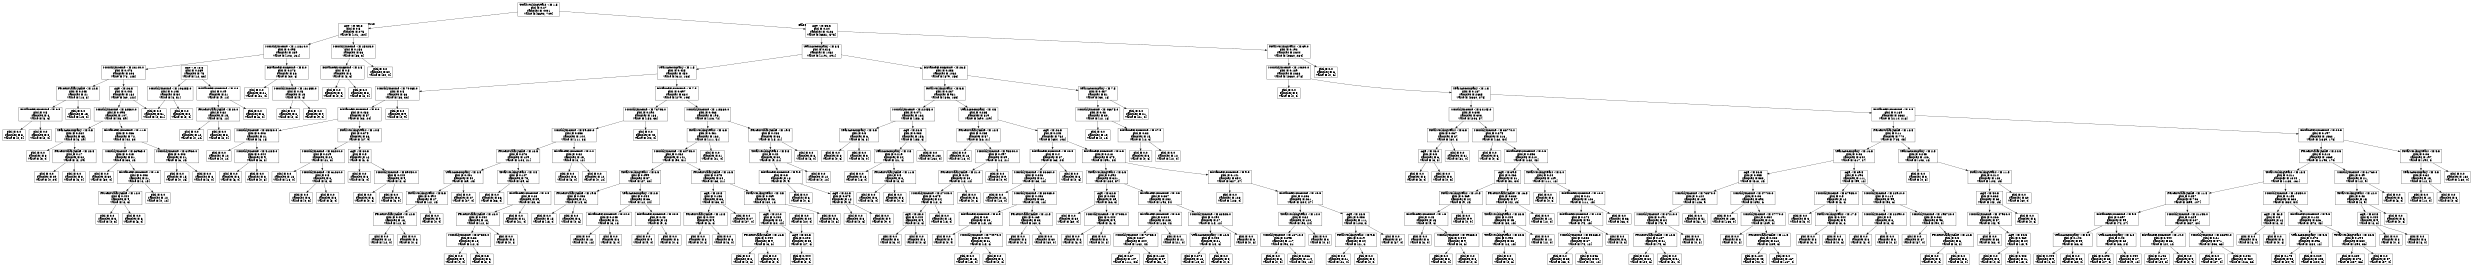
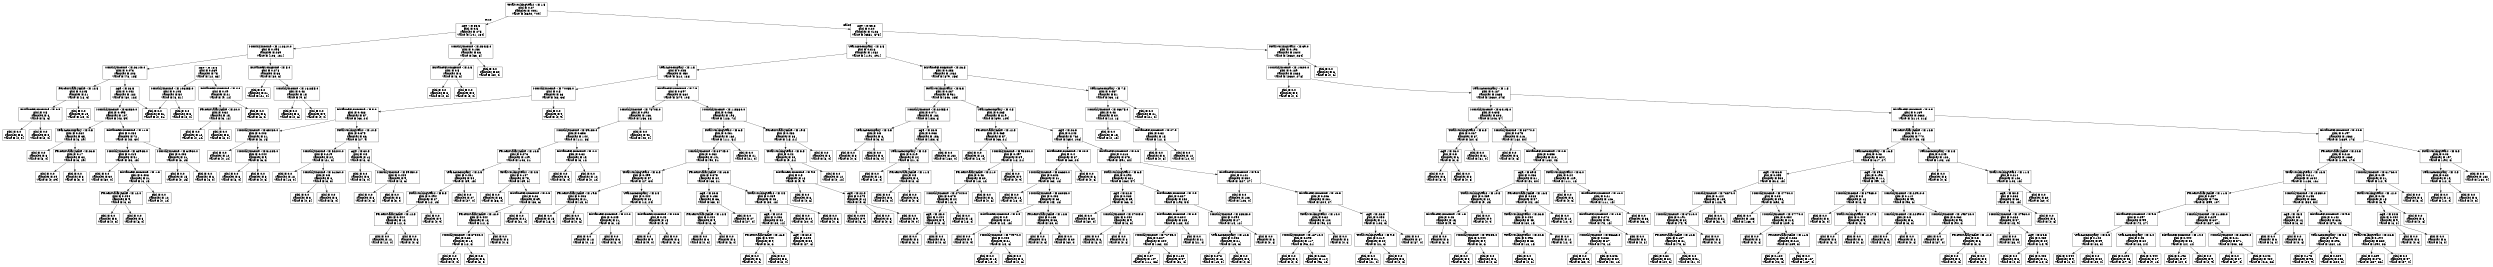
(802, 249) -> (856, 208)
